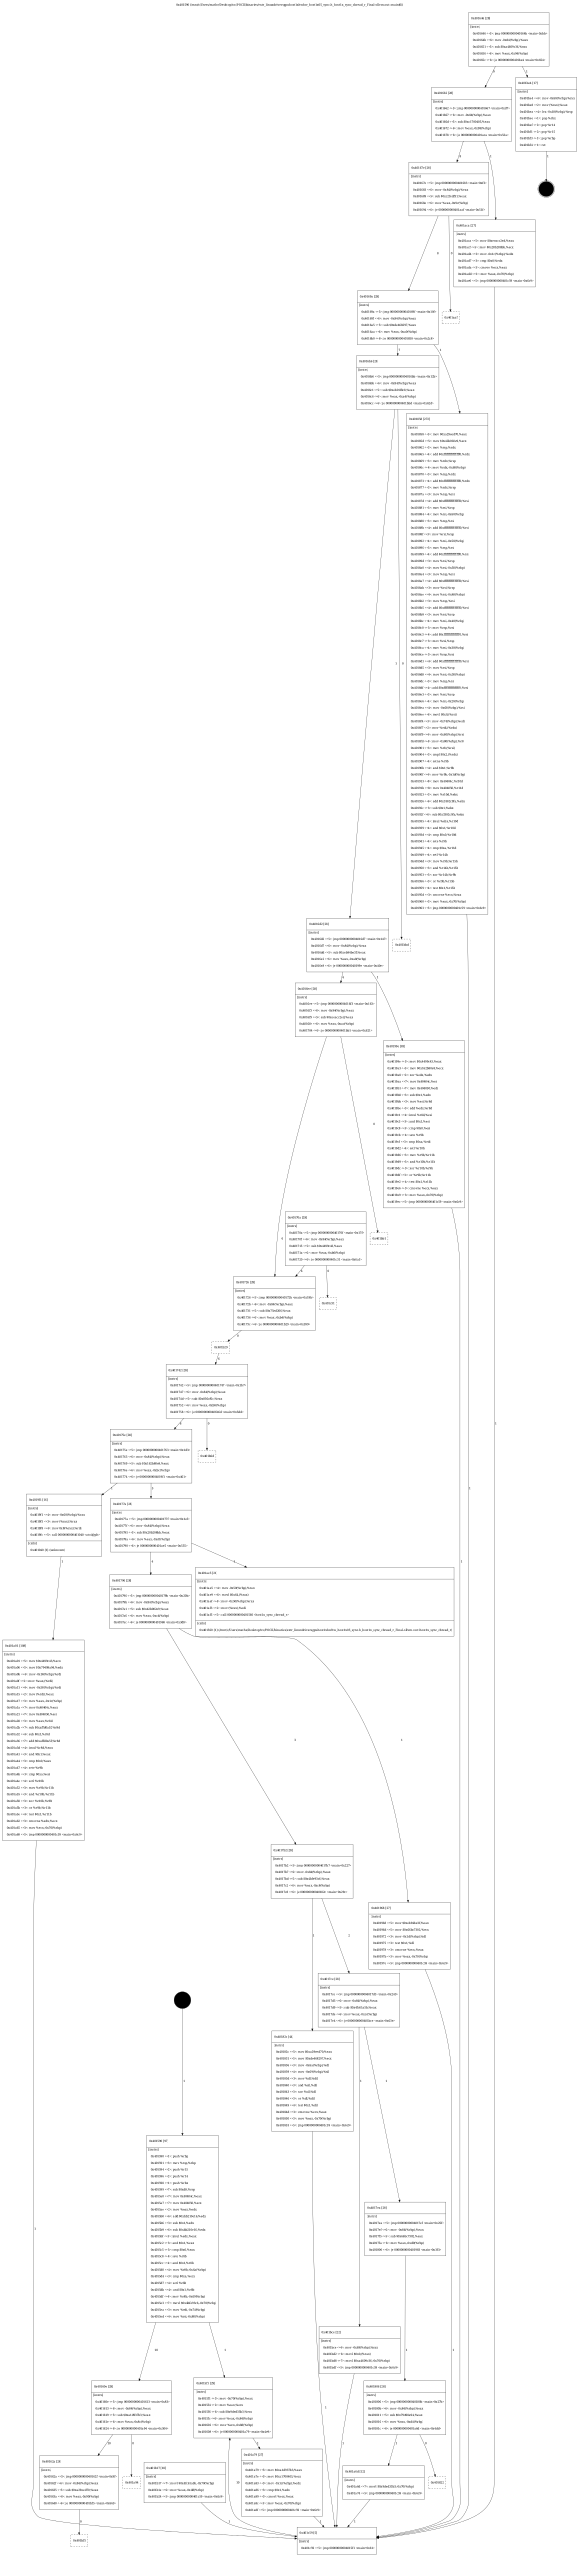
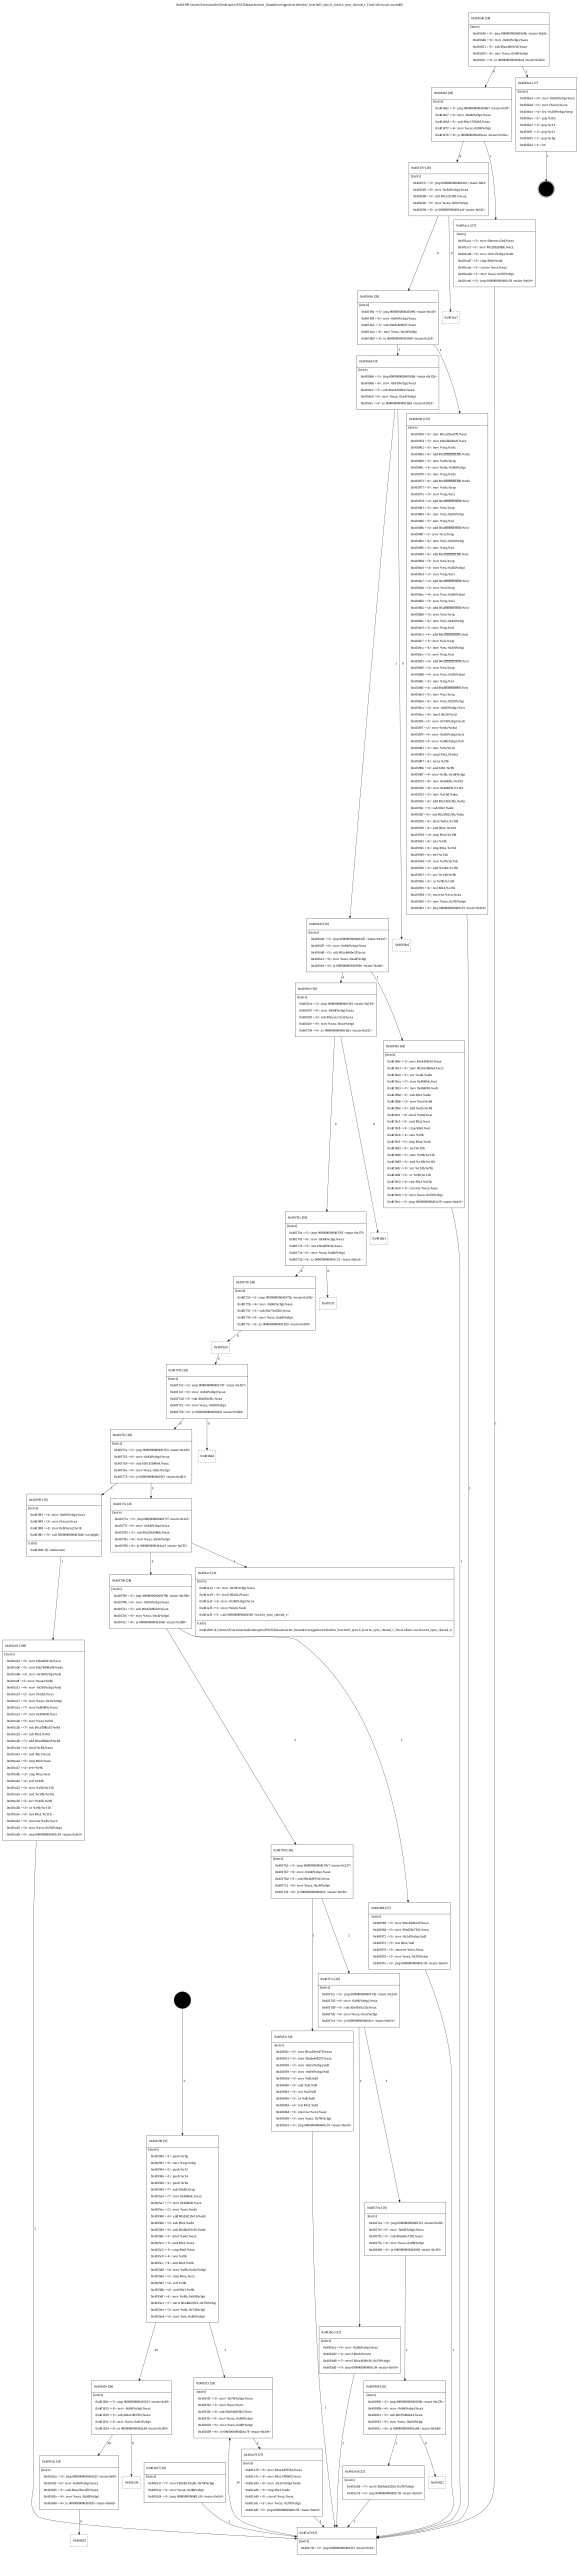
(293, 1154) -> (331, 1123)
